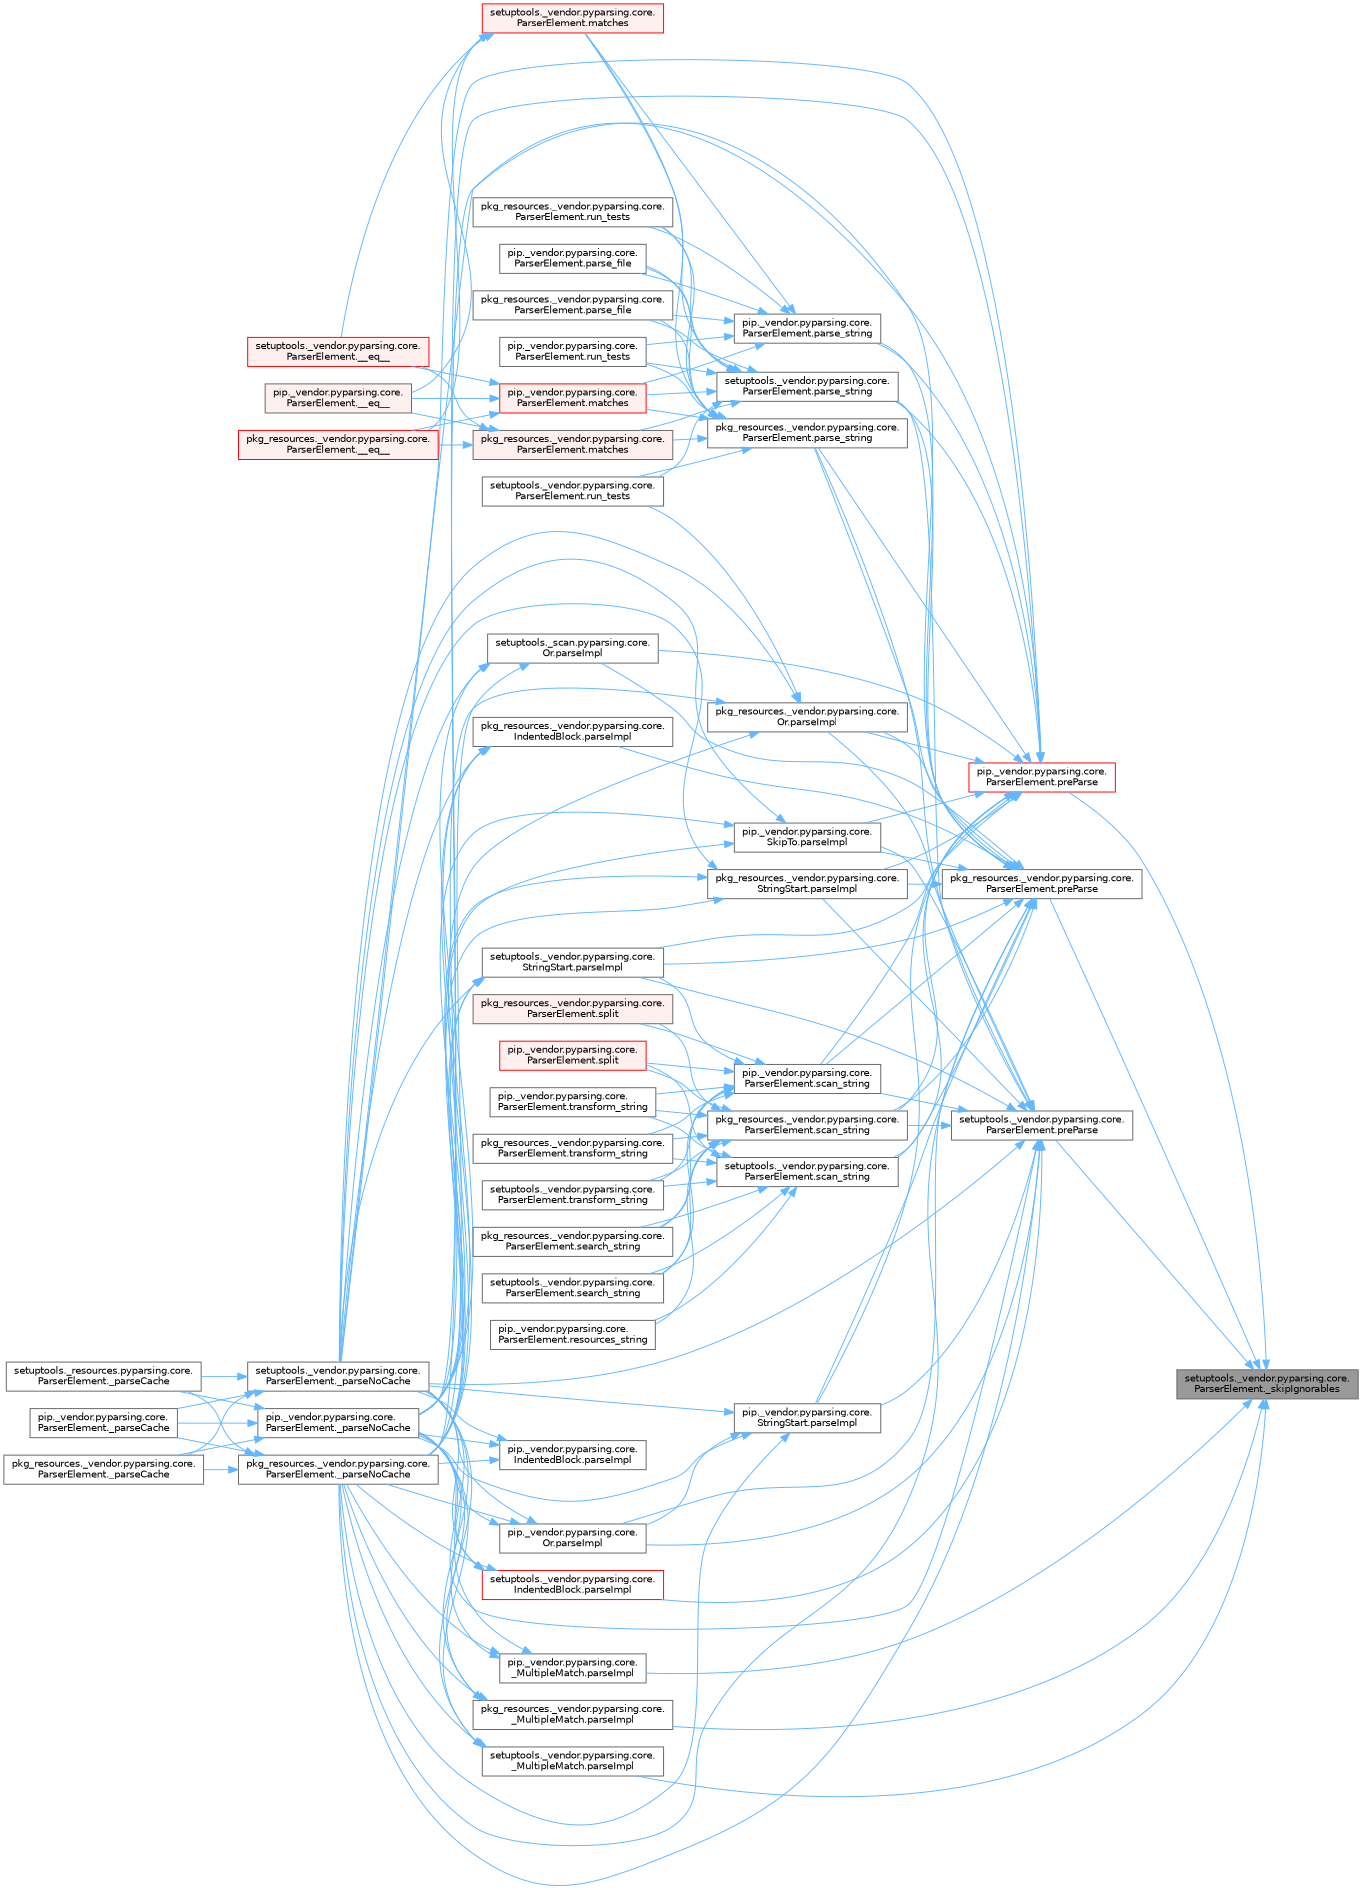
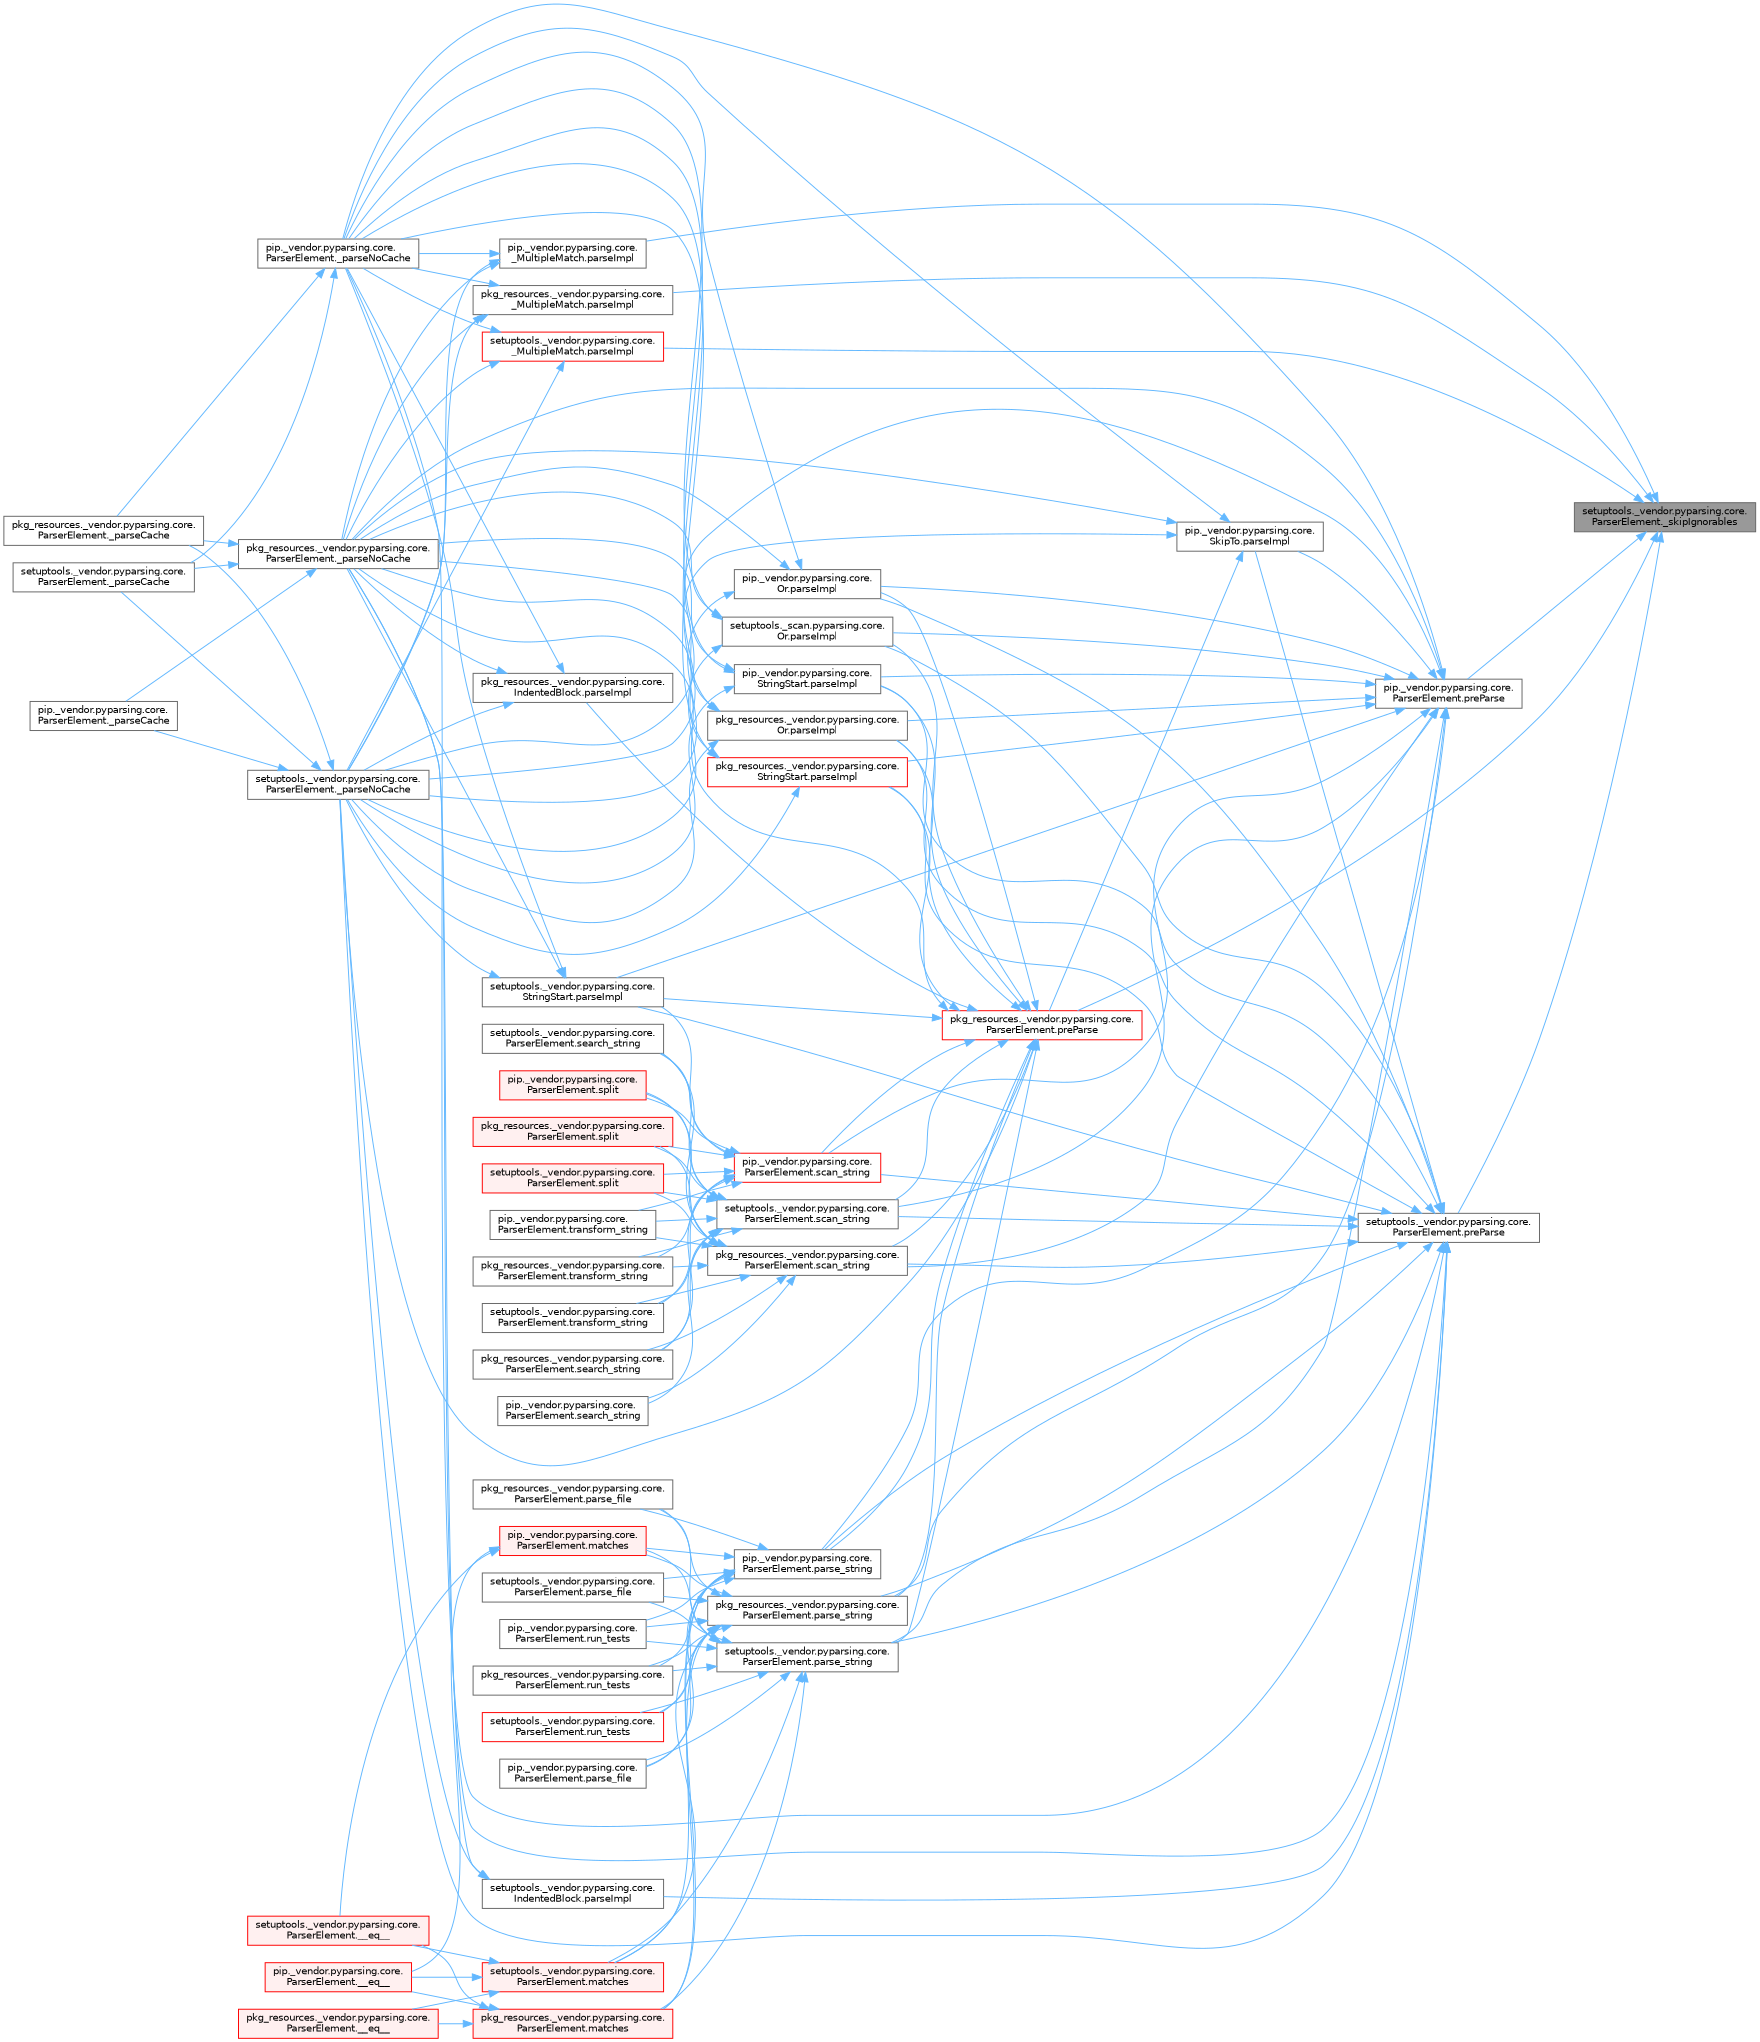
(338, 398) -> (338, 1977)
(451, 423) -> none
(573, 445) -> (573, 2024)
(573, 492) -> (573, 1727)
(737, 587) -> (690, 1642)
(1042, 777) -> (1449, 694)
(920, 860) -> (1144, 786)
(808, 884) -> (808, 772)
(1042, 884) -> (1042, 1025)
none -> (1174, 926)
(573, 1009) -> (573, 1132)
(808, 1079) -> (808, 1168)
none -> (688, 1169)
none -> (573, 1178)
none -> (1123, 1222)
(573, 1335) -> (573, 1411)
none -> (1098, 1374)
(104, 1377) -> (104, 577)
(213, 1423) -> none
(573, 1455) -> none
(690, 1482) -> (1149, 610)
(456, 1495) -> none
(573, 1585) -> (573, 1894)
none -> (573, 1588)
(573, 1762) -> (573, 347)
none -> (690, 1789)
